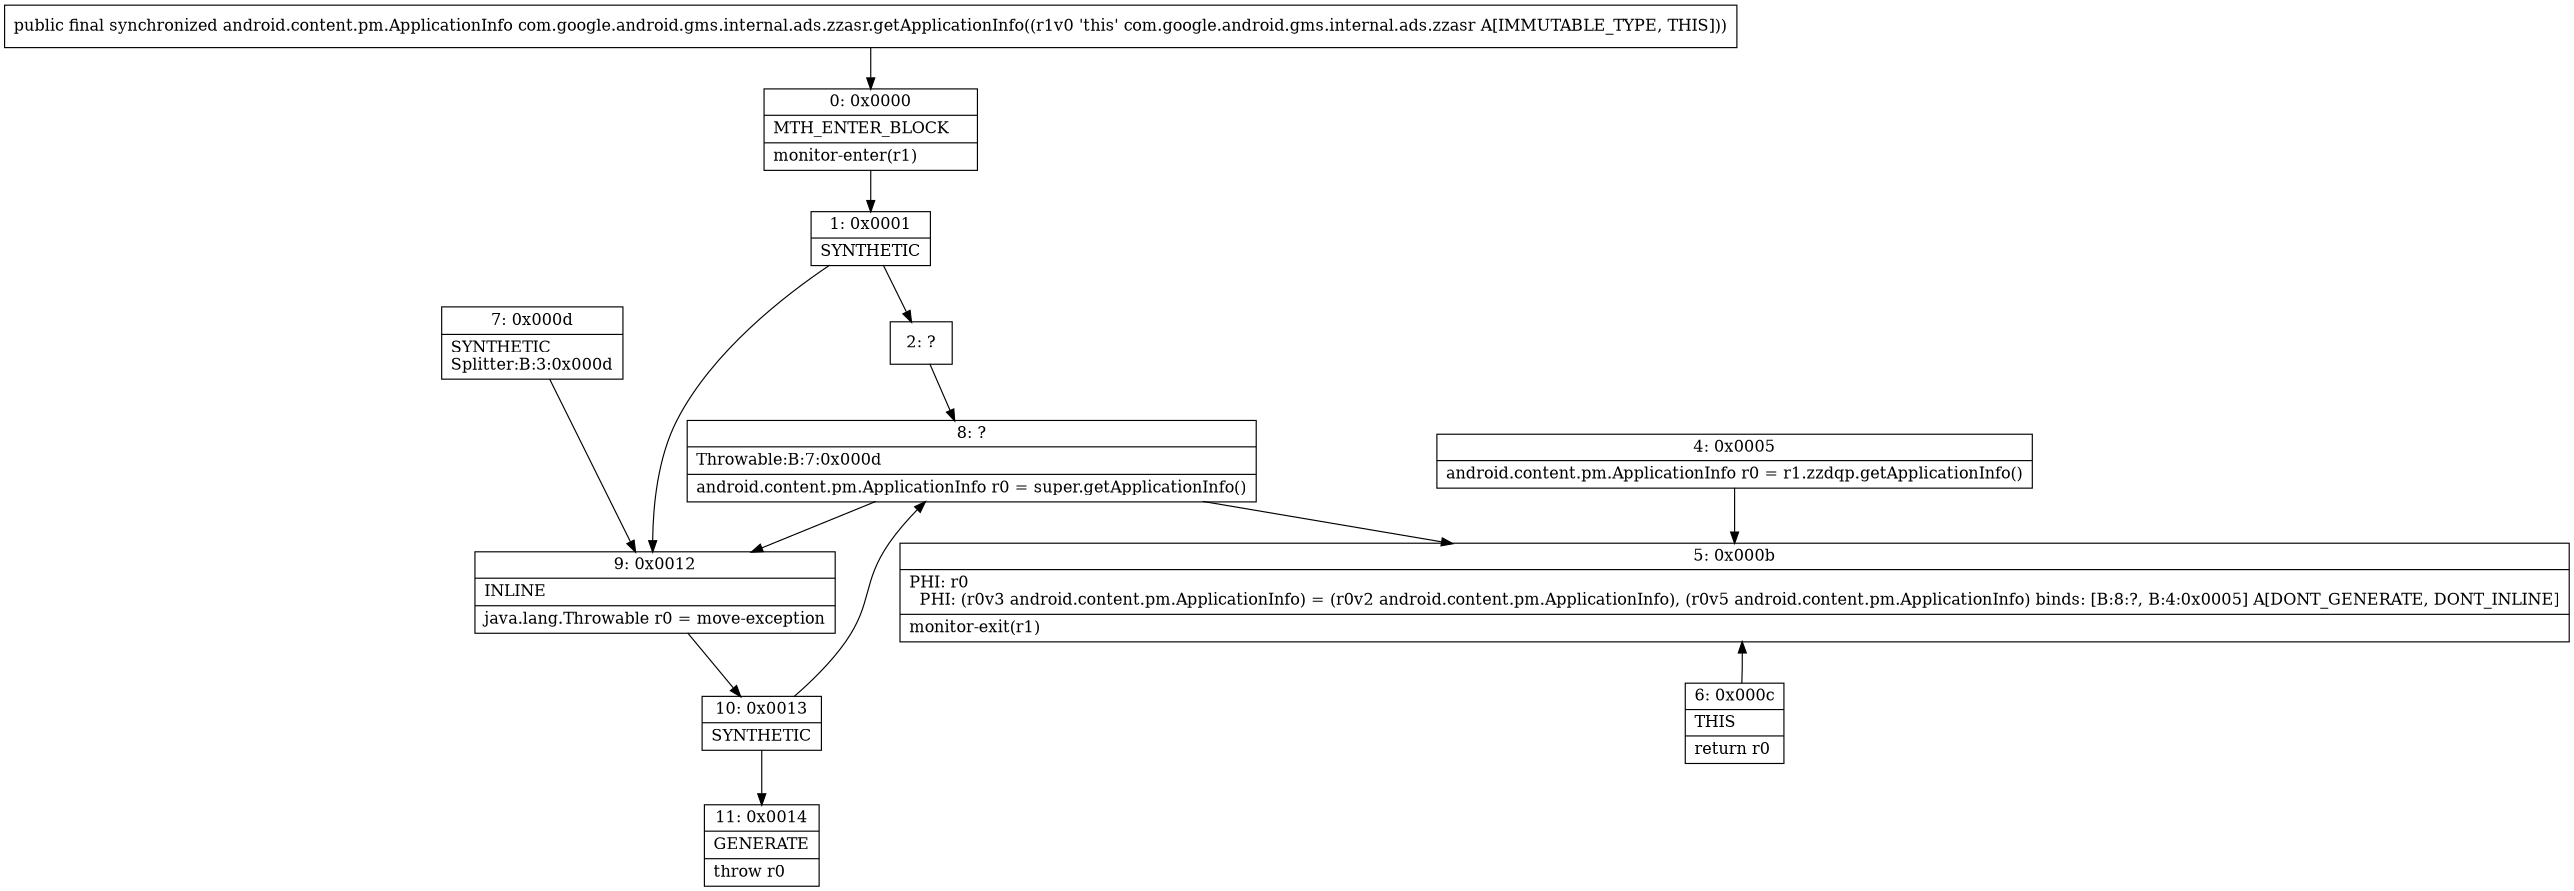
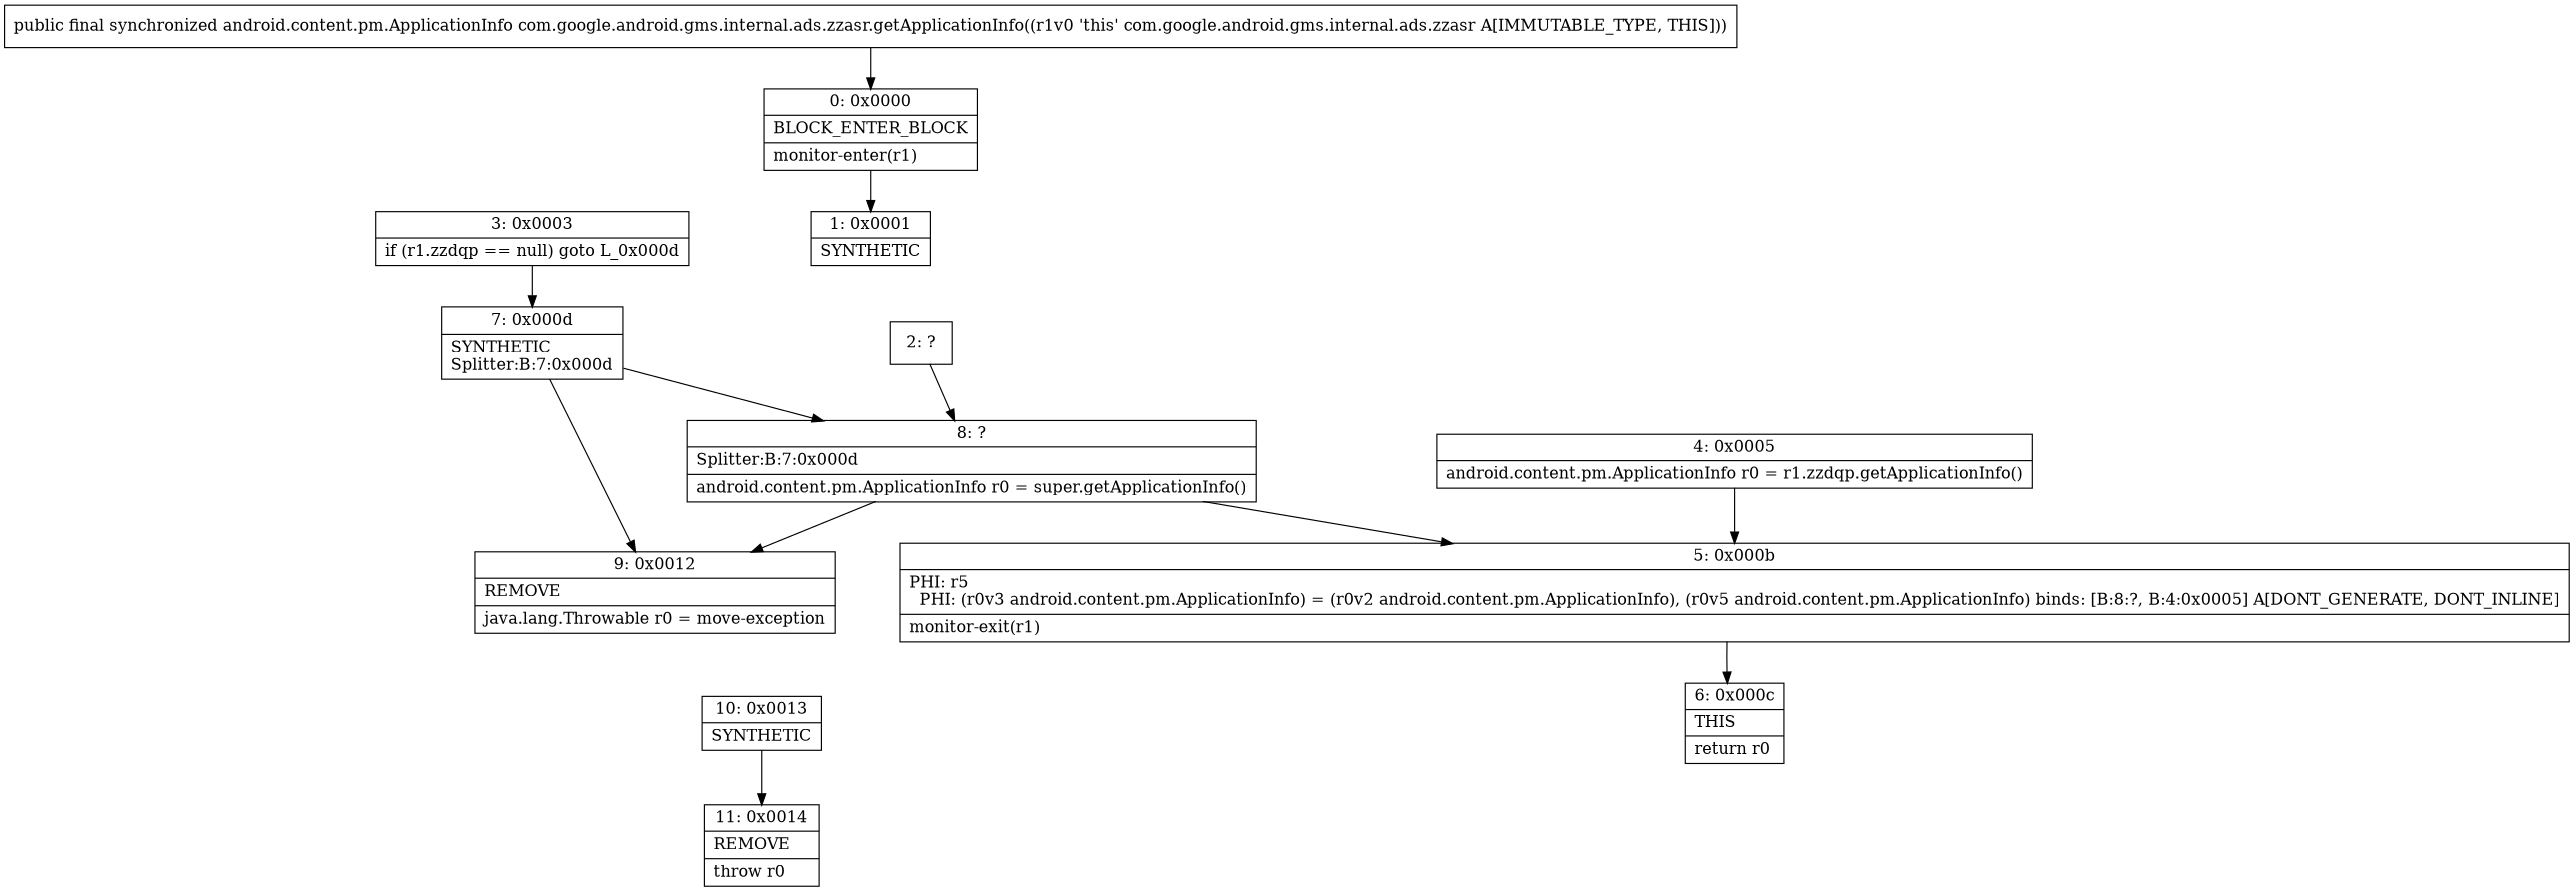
(862, 128) -> (871, 128)
none -> (532, 239)
(895, 288) -> none
(532, 365) -> (532, 365)
(703, 380) -> none
(789, 460) -> (778, 460)
(942, 583) -> (942, 583)
(516, 591) -> (523, 591)
(863, 608) -> (718, 393)
(710, 660) -> none
(1742, 668) -> (1727, 657)
(762, 844) -> (752, 844)
